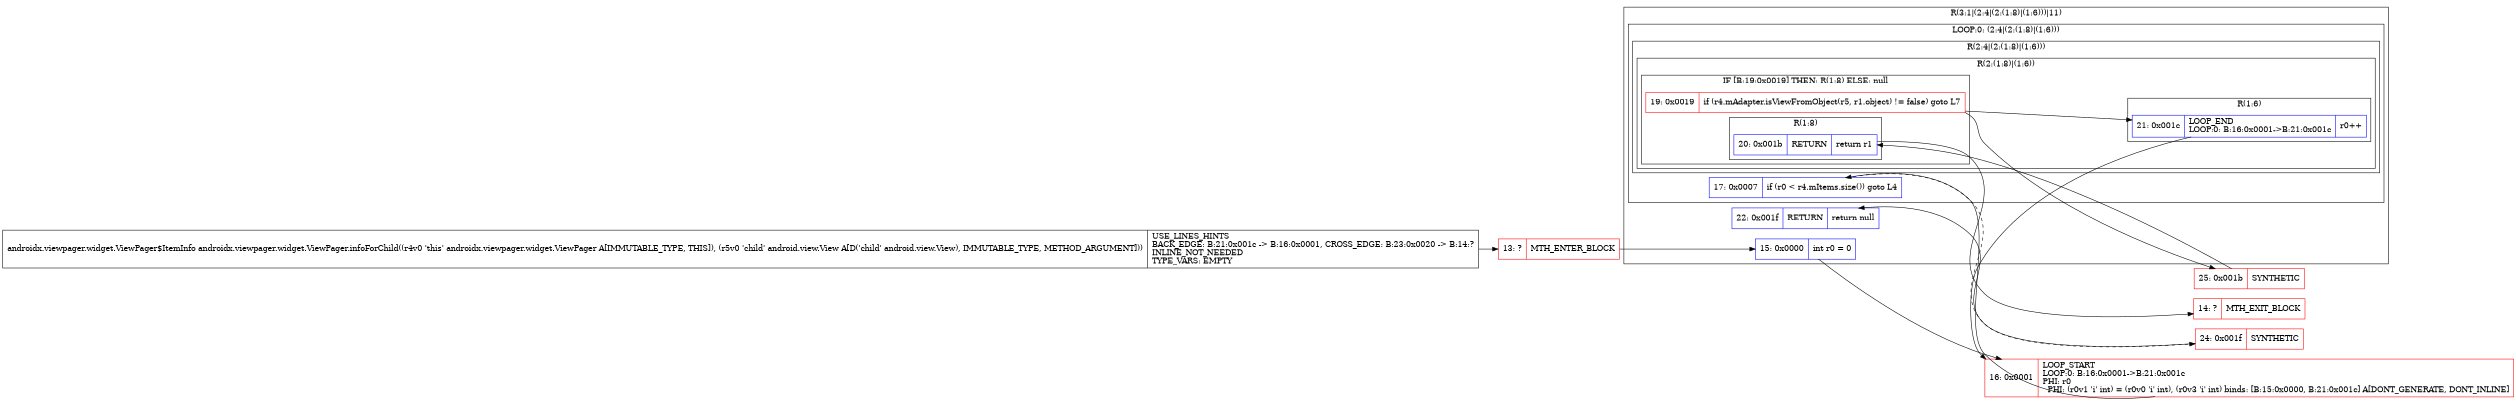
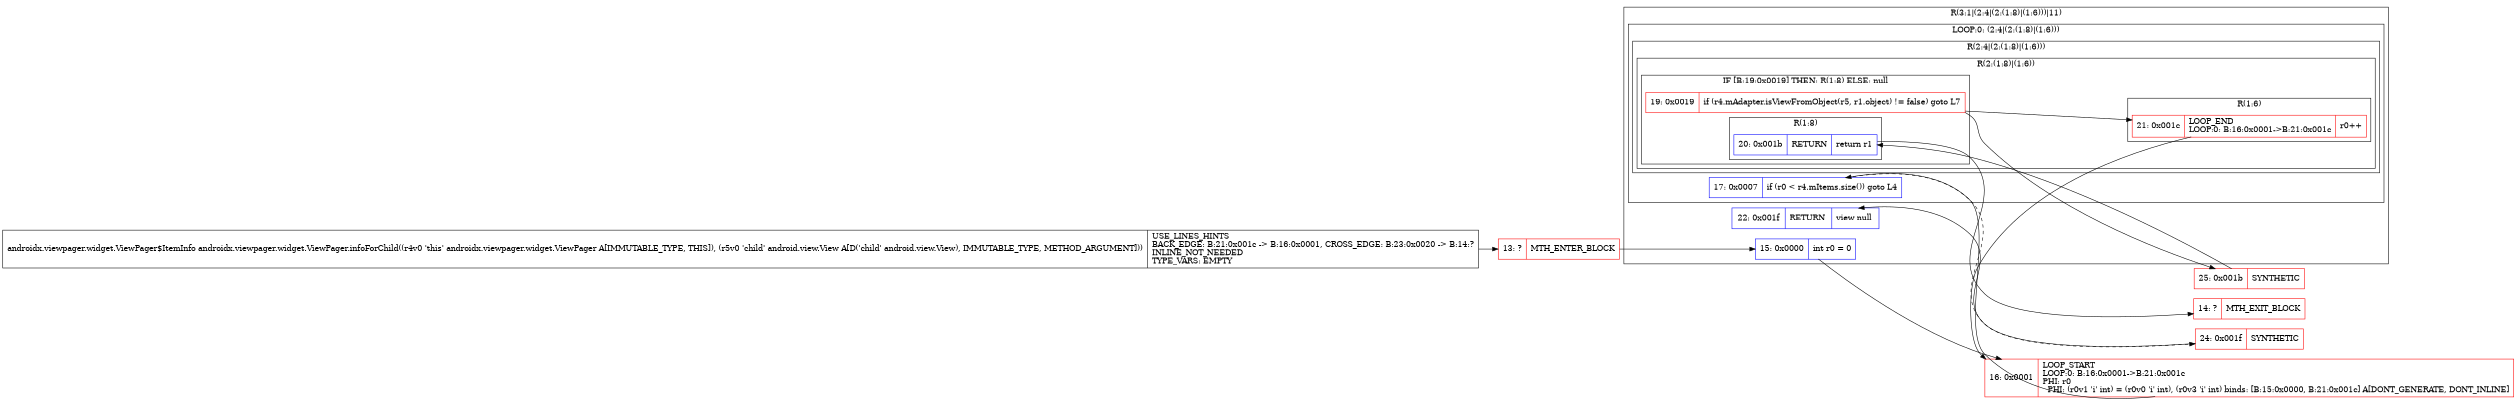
(2249, 126) -> (2249, 126)
(1853, 218) -> (1854, 218)
